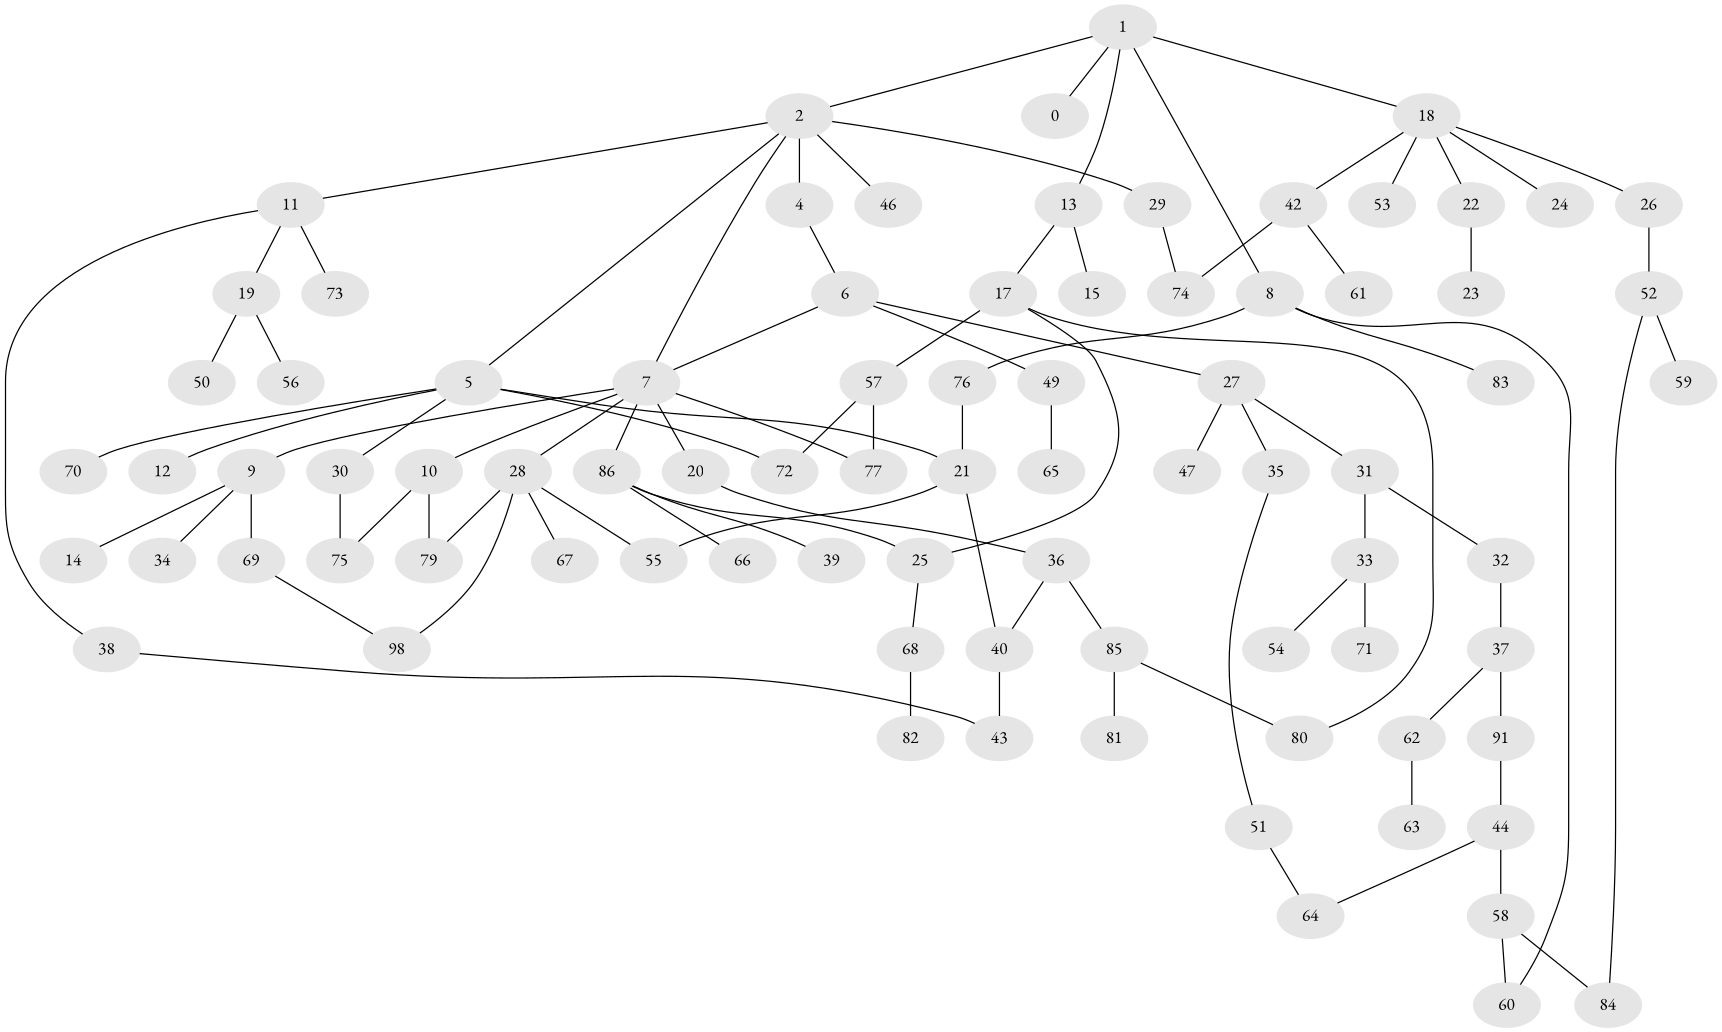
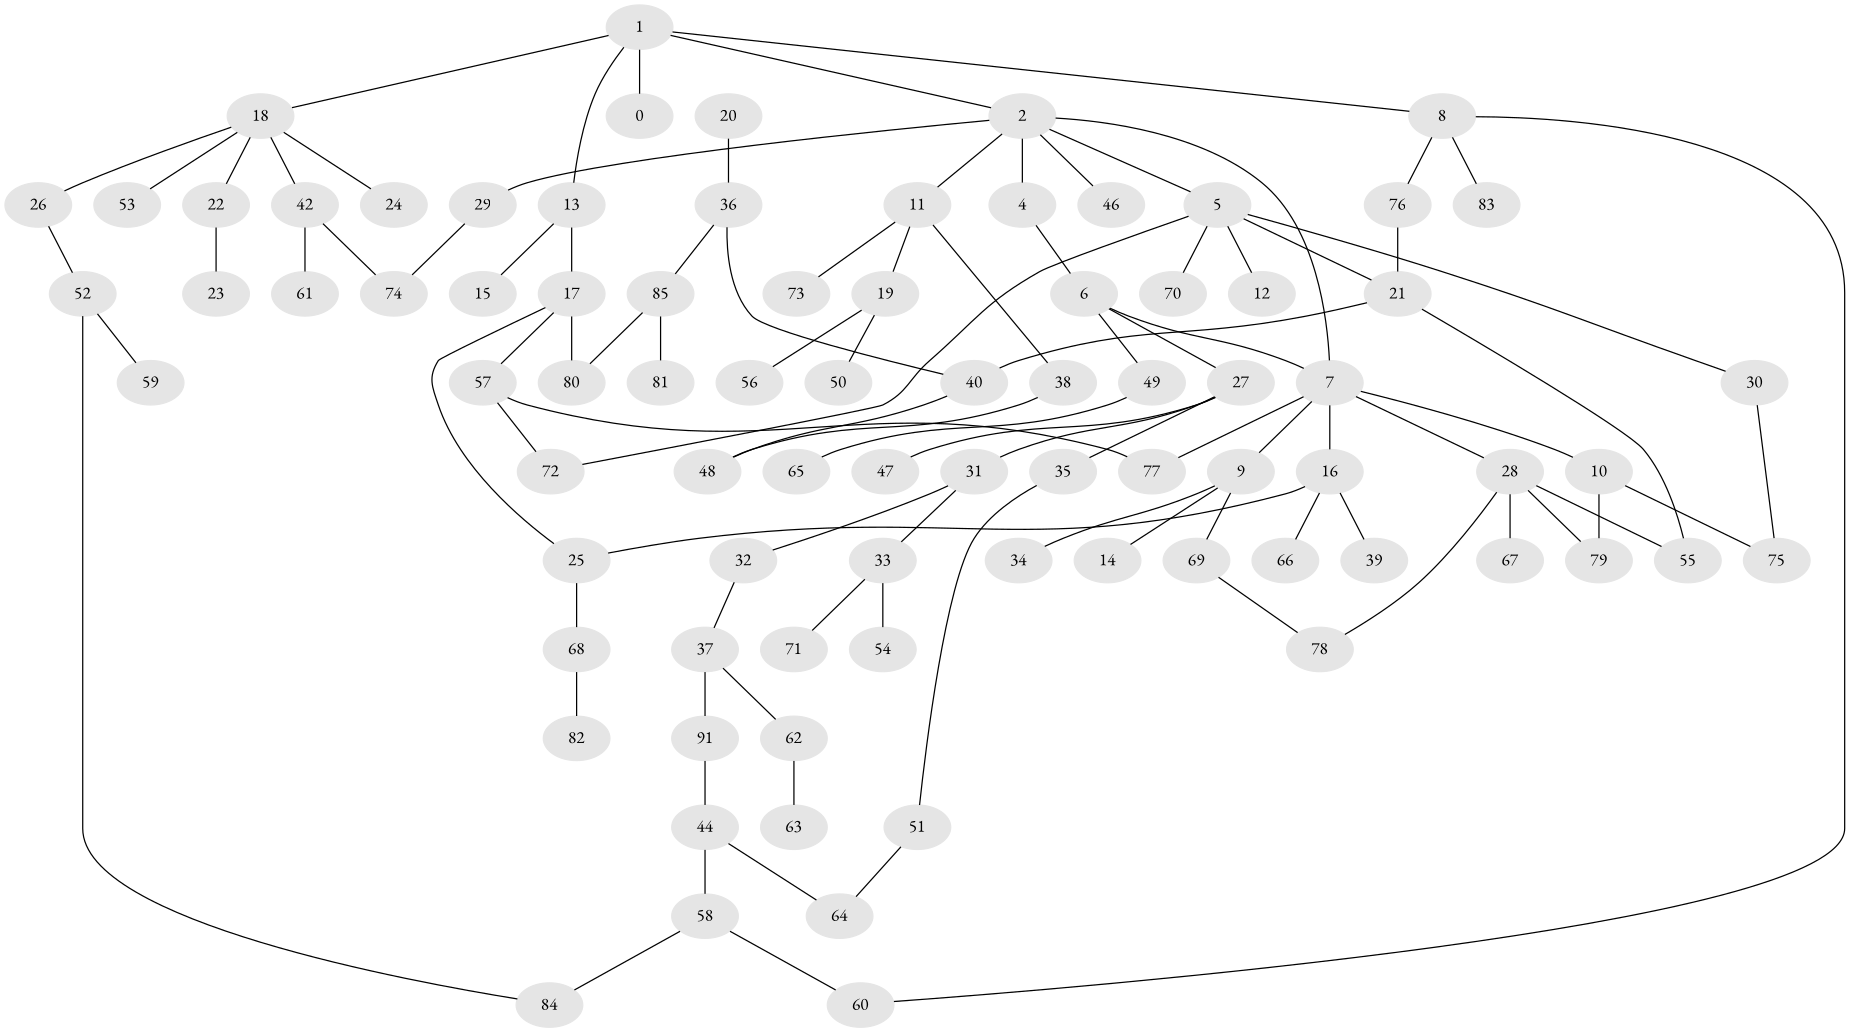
(677, 438) -> none
(607, 472) -> (1330, 472)
(397, 649) -> (1320, 649)
(999, 738) -> (707, 472)
